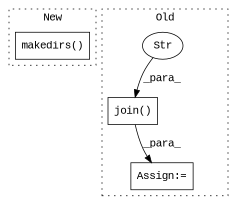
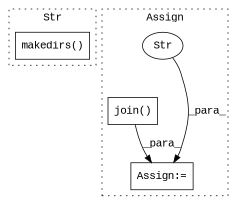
(52, 18) -> (52, 18)
(165, 18) -> (165, 18)
(143, 73) -> (188, 106)
